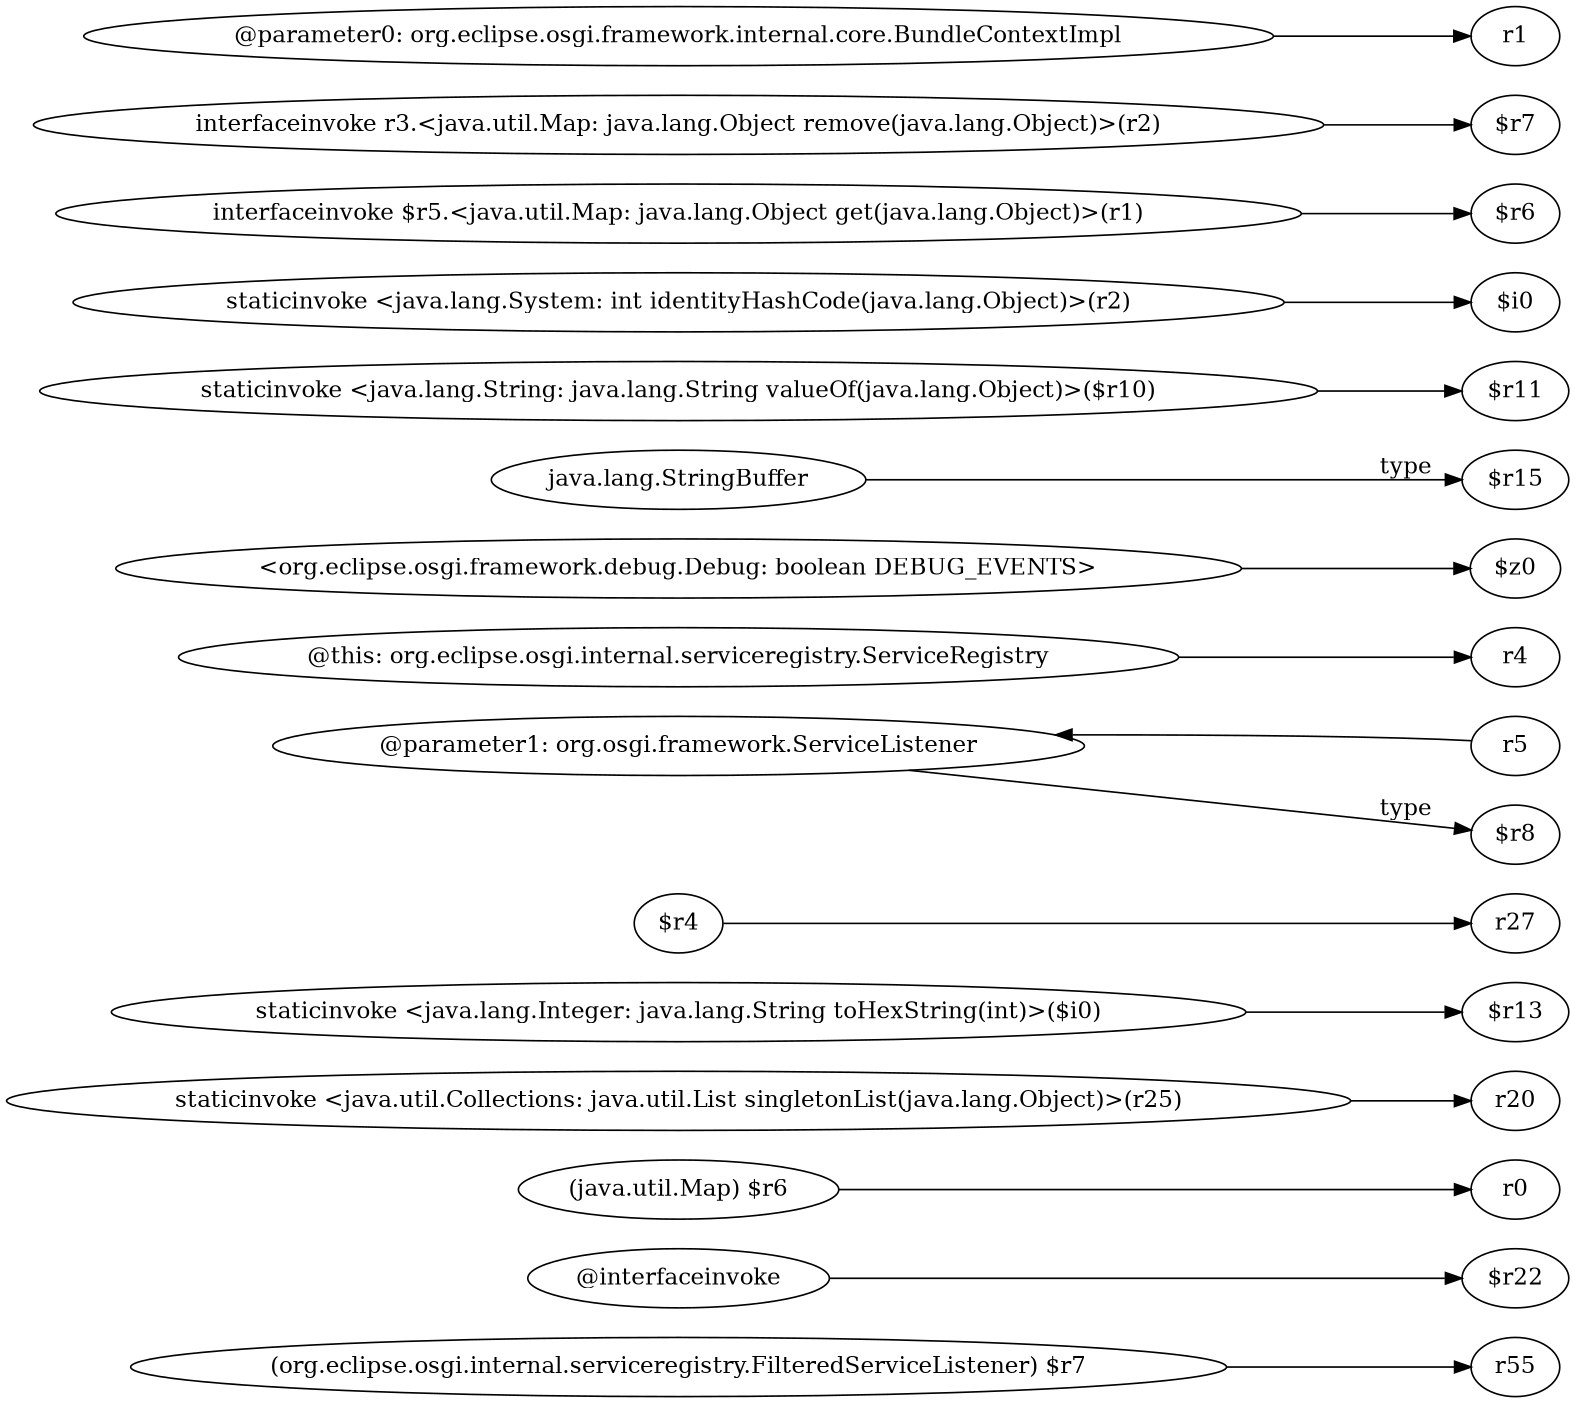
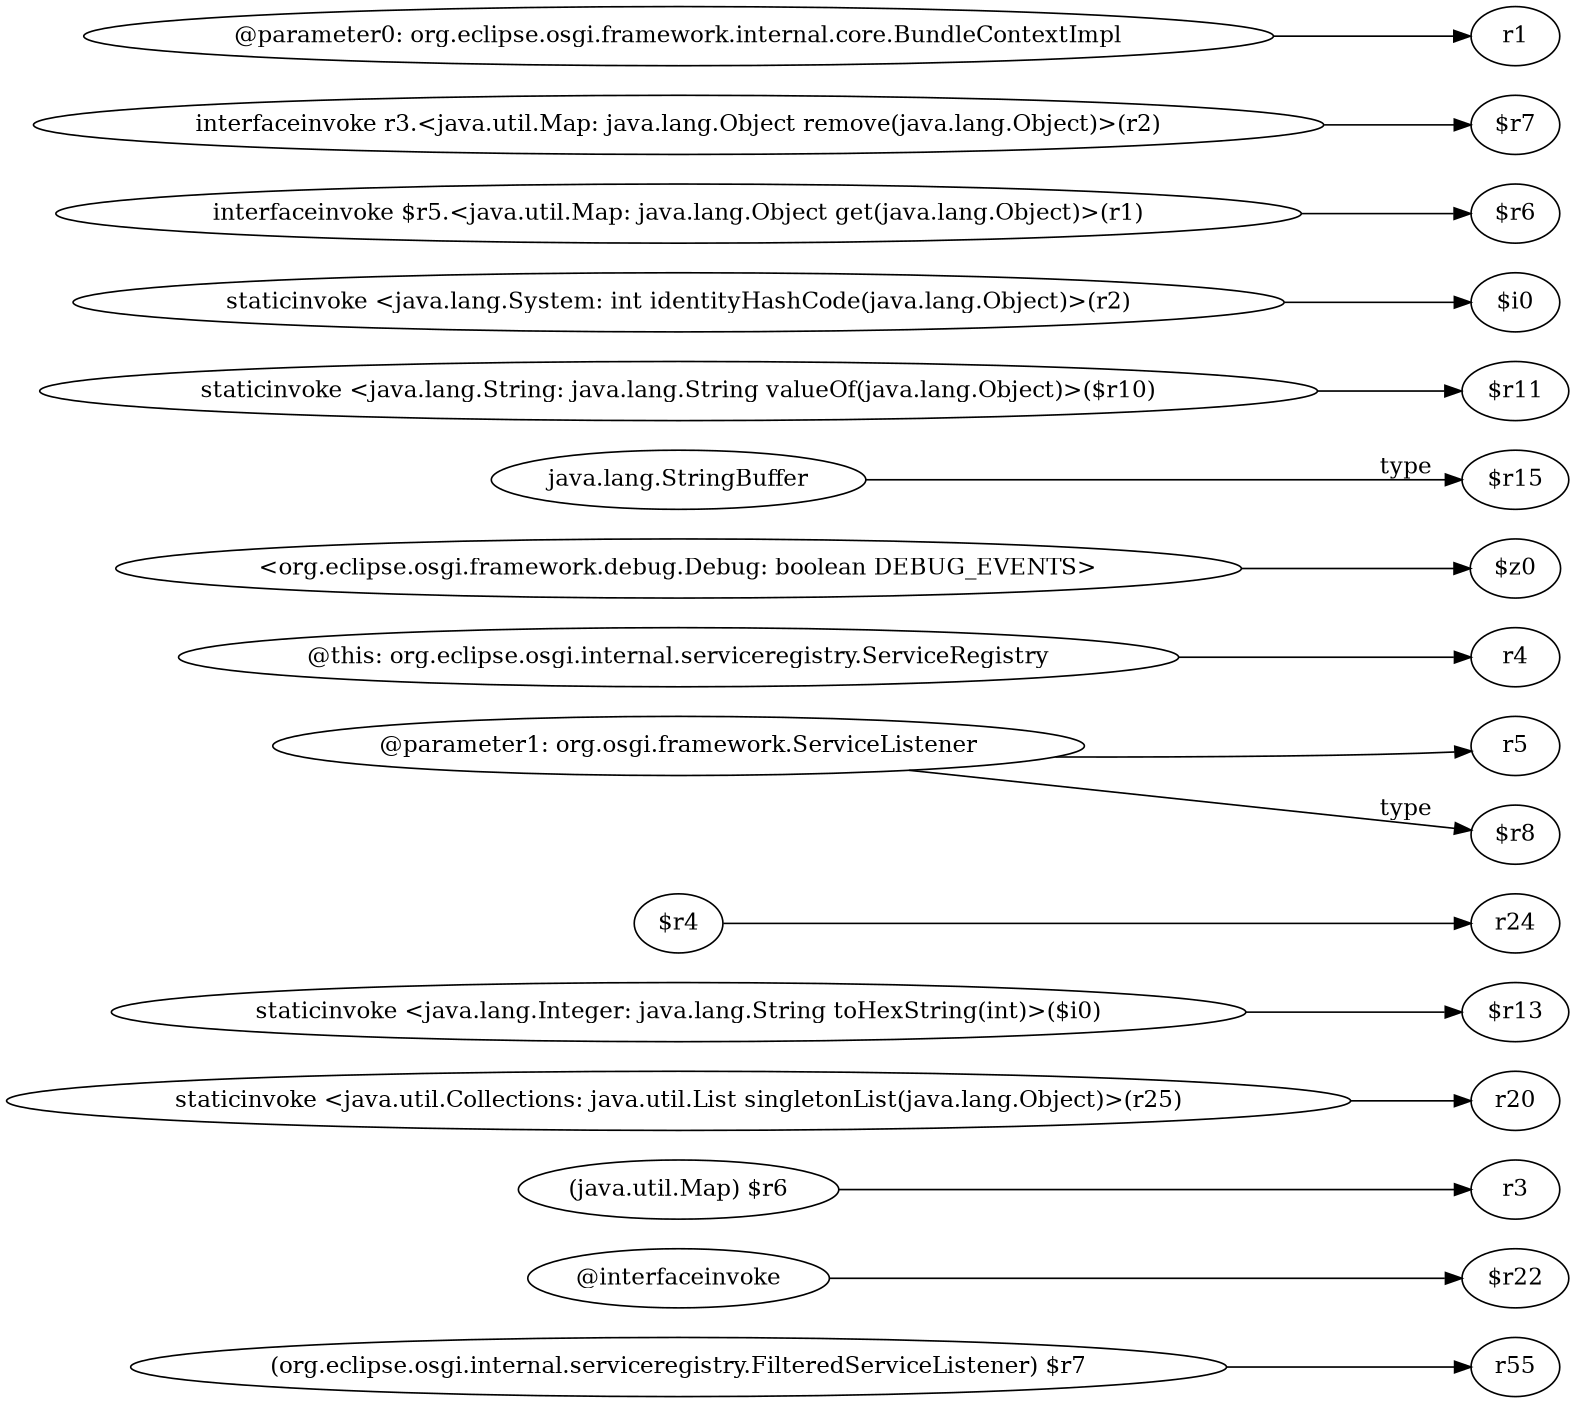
(1272, 736) -> (1255, 756)
(1515, 923) -> (1515, 923)
(1515, 1190) -> (1515, 1190)
